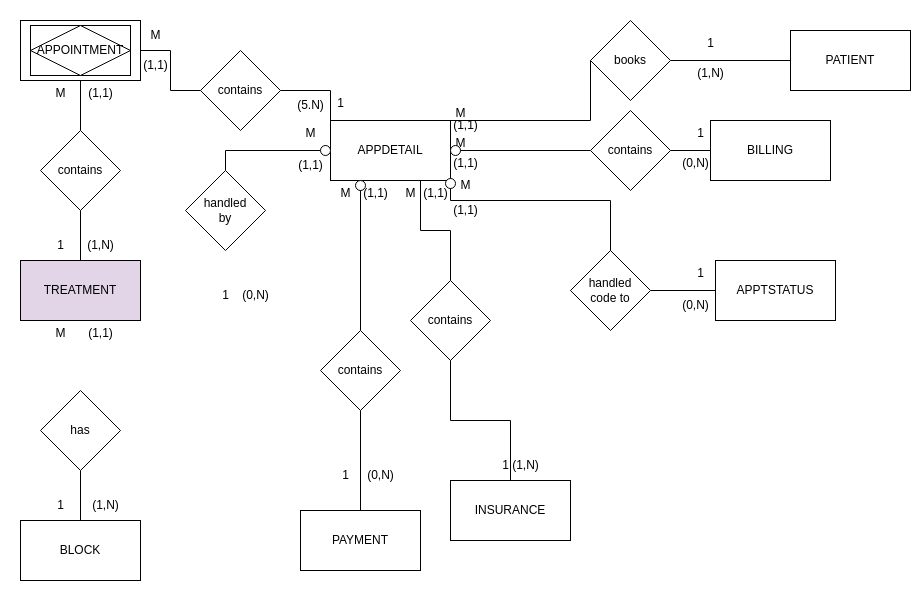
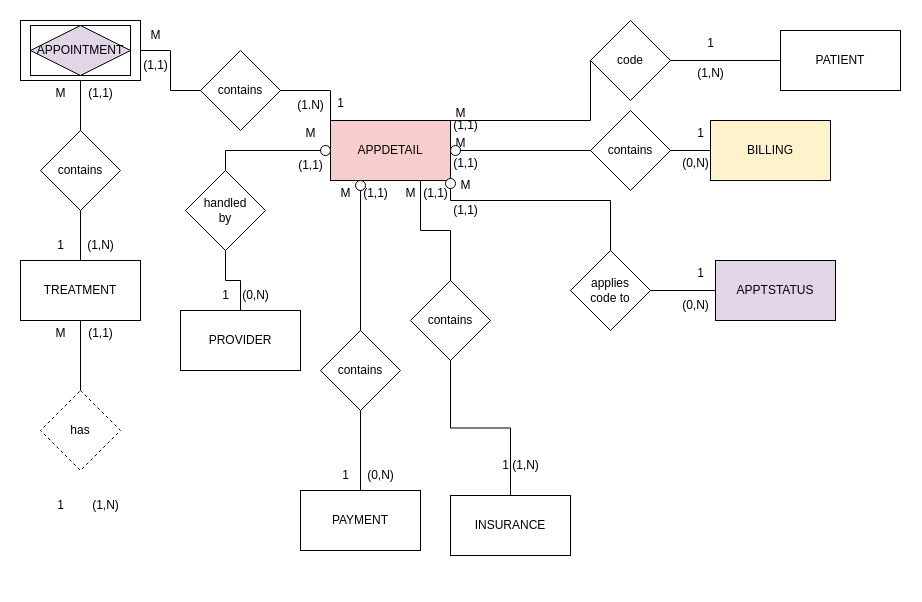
(81, 51) -> (81, 51)
(631, 61) -> (631, 61)
(851, 61) -> (841, 61)
(311, 106) -> (311, 106)
(391, 151) -> (391, 151)
(771, 151) -> (771, 151)
none -> (233, 281)
(81, 291) -> (81, 291)
(611, 291) -> (611, 291)
(776, 291) -> (776, 291)
none -> (241, 341)
none -> (81, 356)
(81, 431) -> (81, 431)
(81, 496) -> none
(511, 511) -> (511, 526)
(361, 541) -> (361, 521)
(81, 551) -> none
